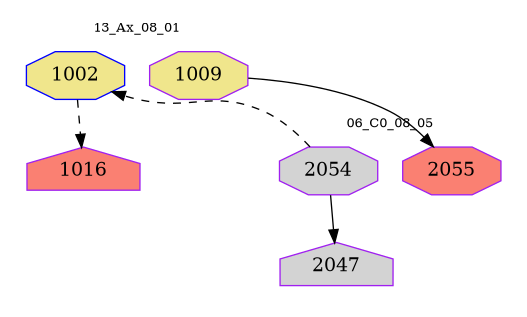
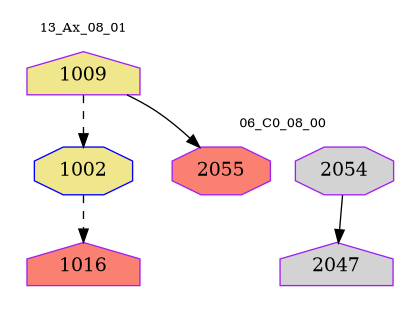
(199, 76) -> (83, 76)
(224, 101) -> (83, 114)
(390, 124) -> (283, 124)
